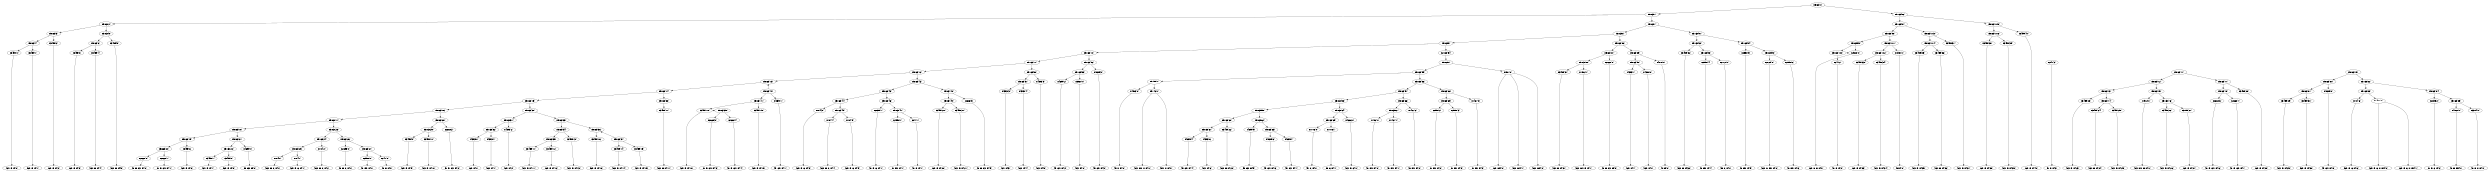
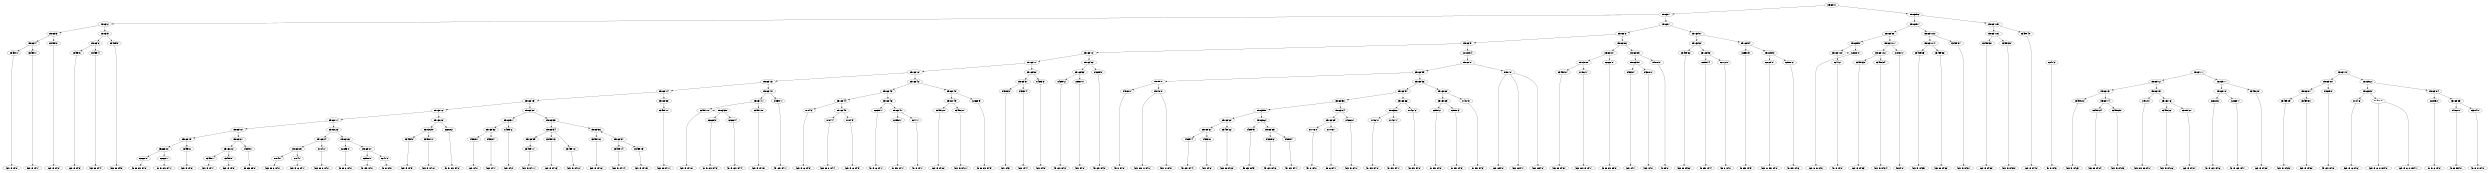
(768, 87) -> (768, 86)
(551, 143) -> (562, 138)
